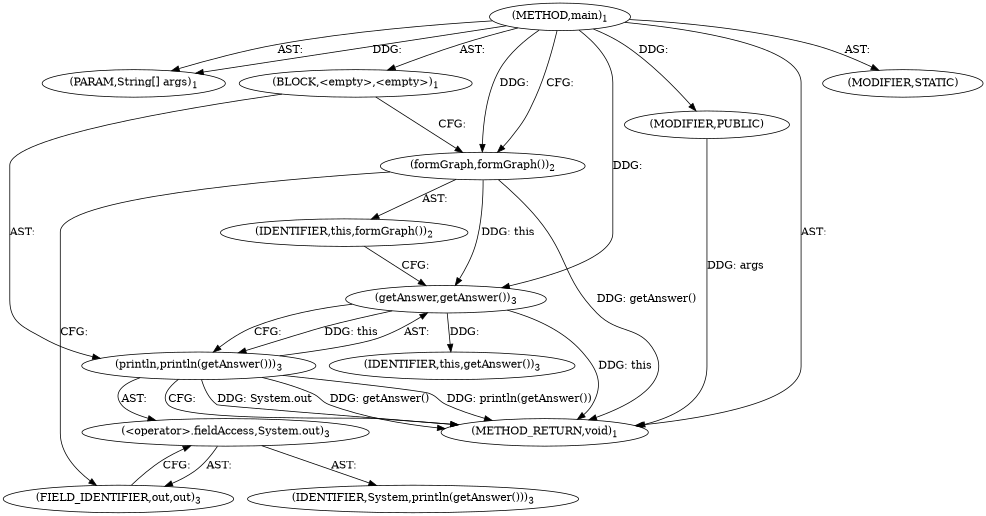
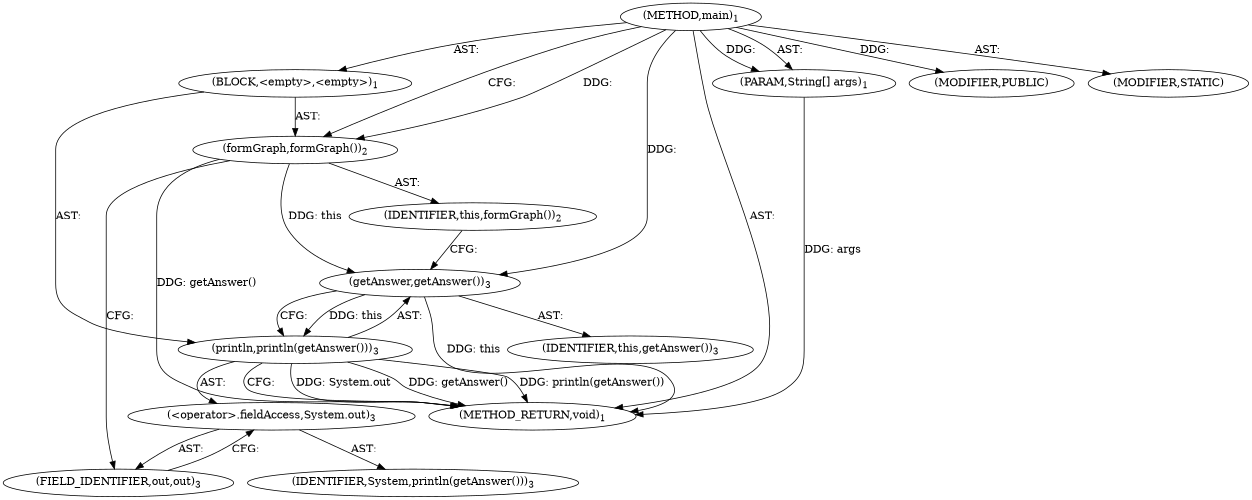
(454, 125) -> (310, 117)
(707, 299) -> (804, 319)
(466, 333) -> (552, 316)
